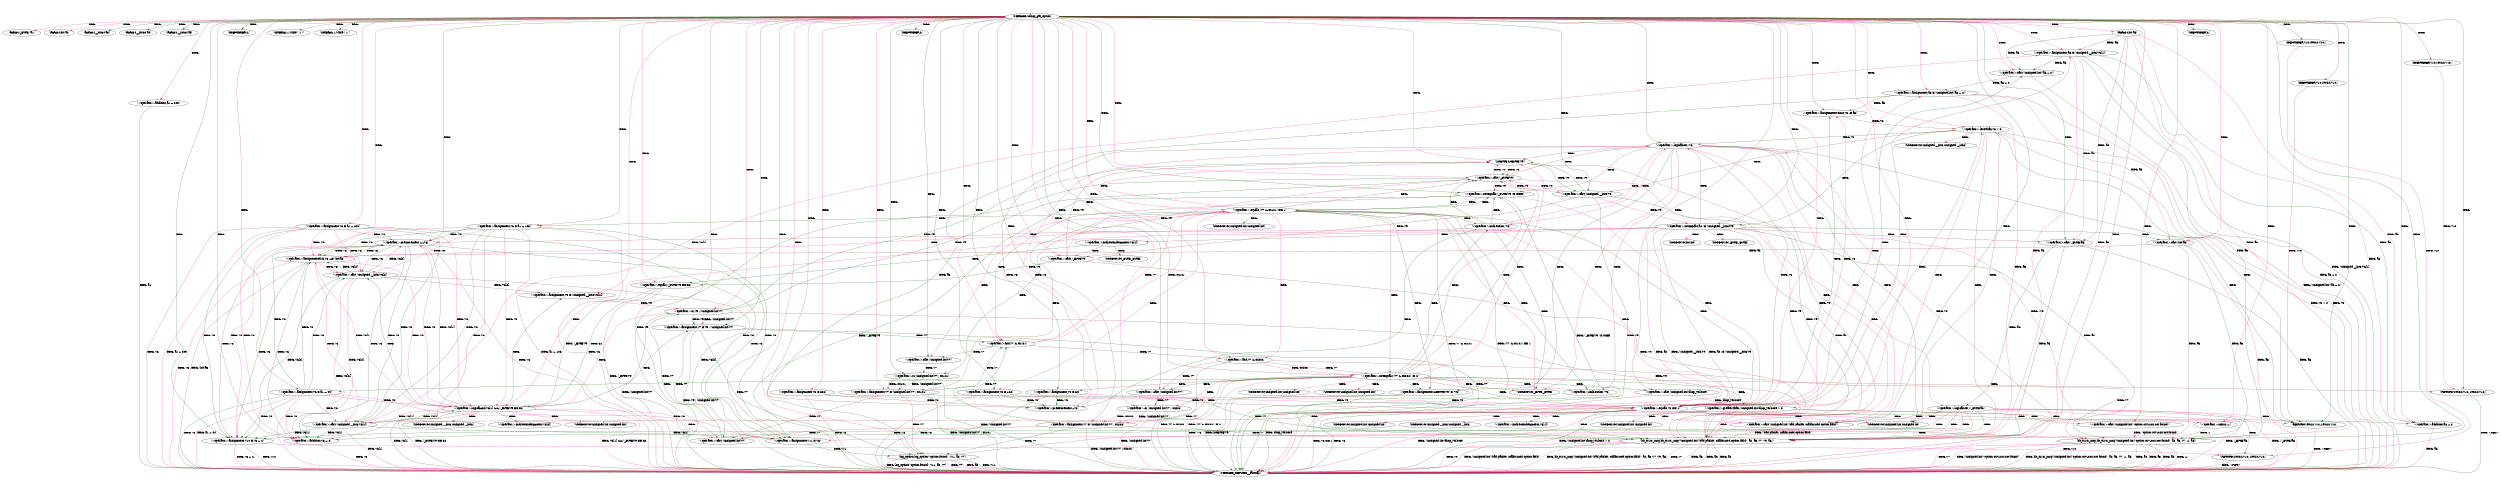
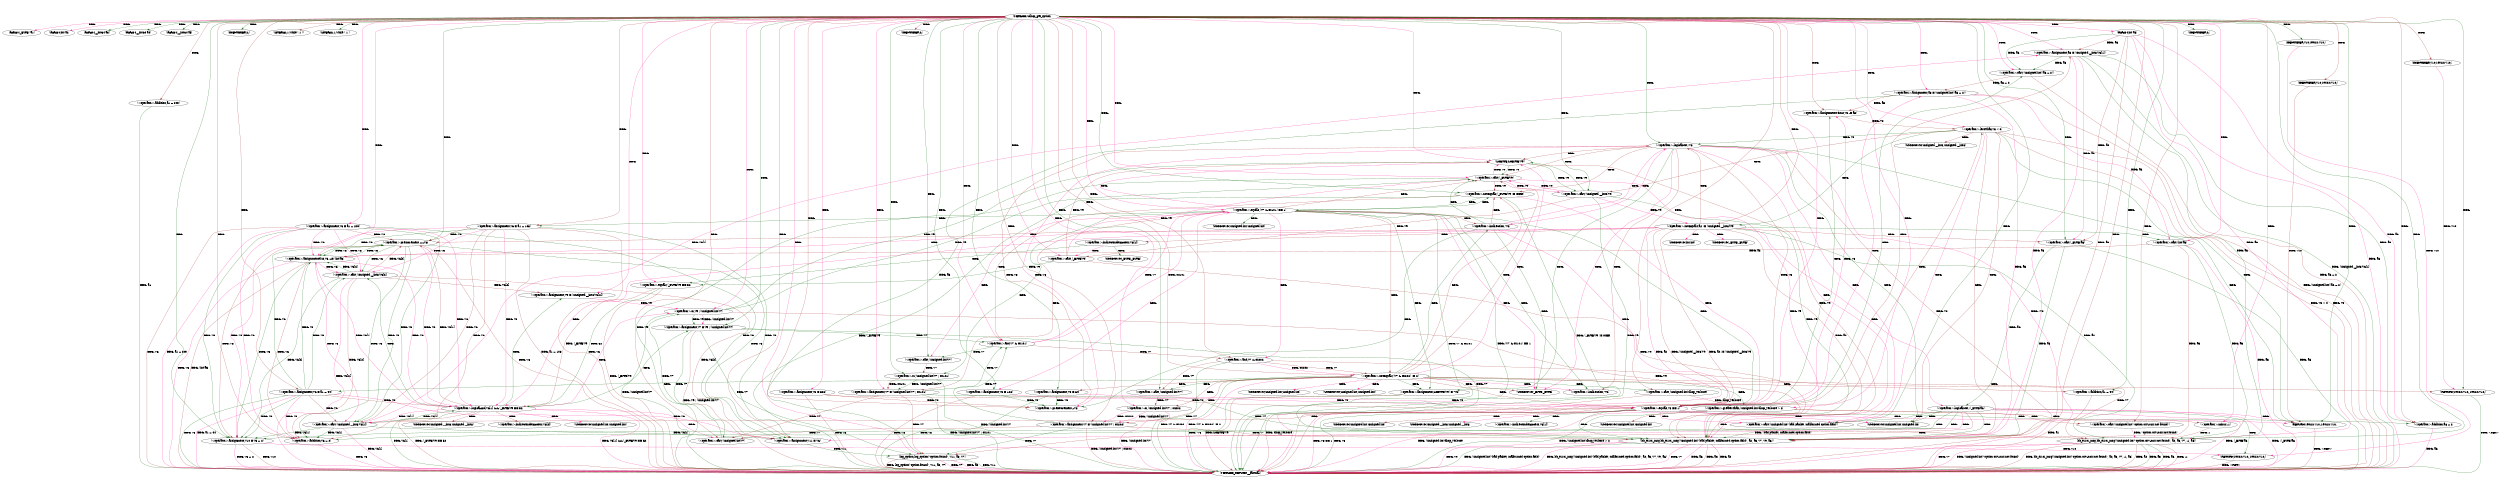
none -> (2093, 392)
